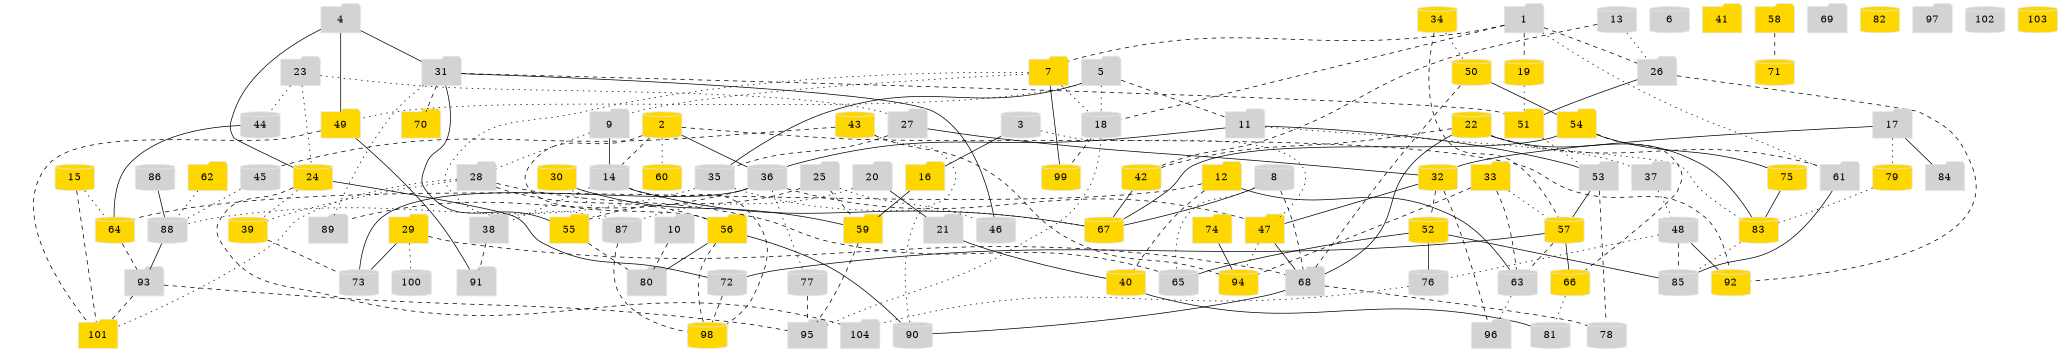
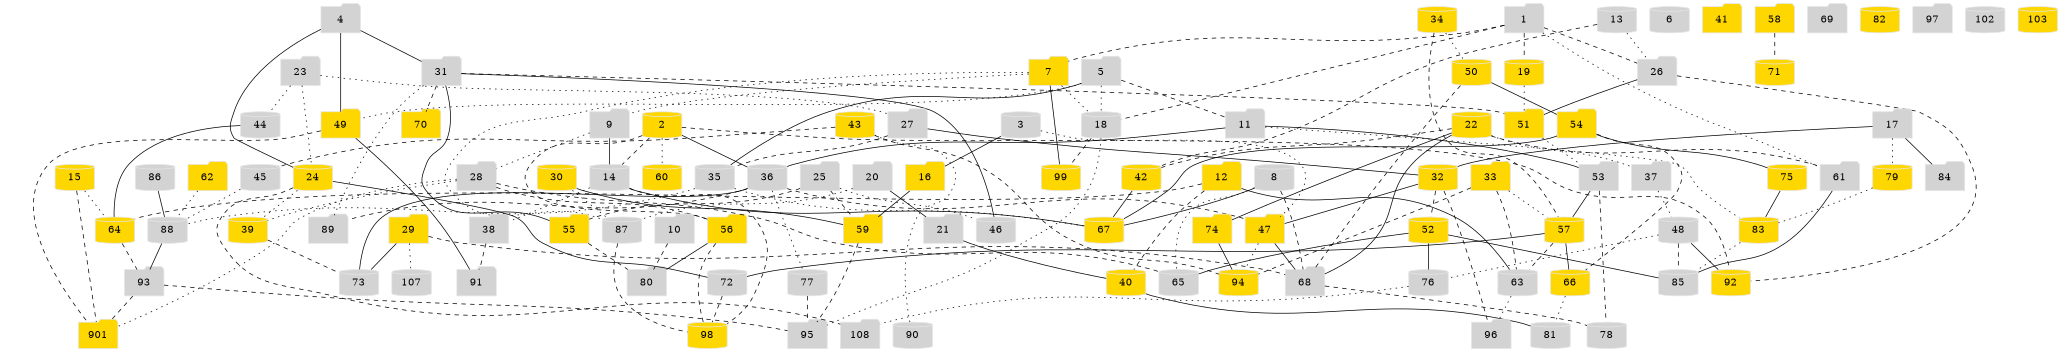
(1683, 156) -> (1341, 175)
(834, 270) -> none
(412, 283) -> (412, 283)
(1110, 320) -> none
(98, 335) -> (98, 335)
(860, 335) -> (860, 335)
